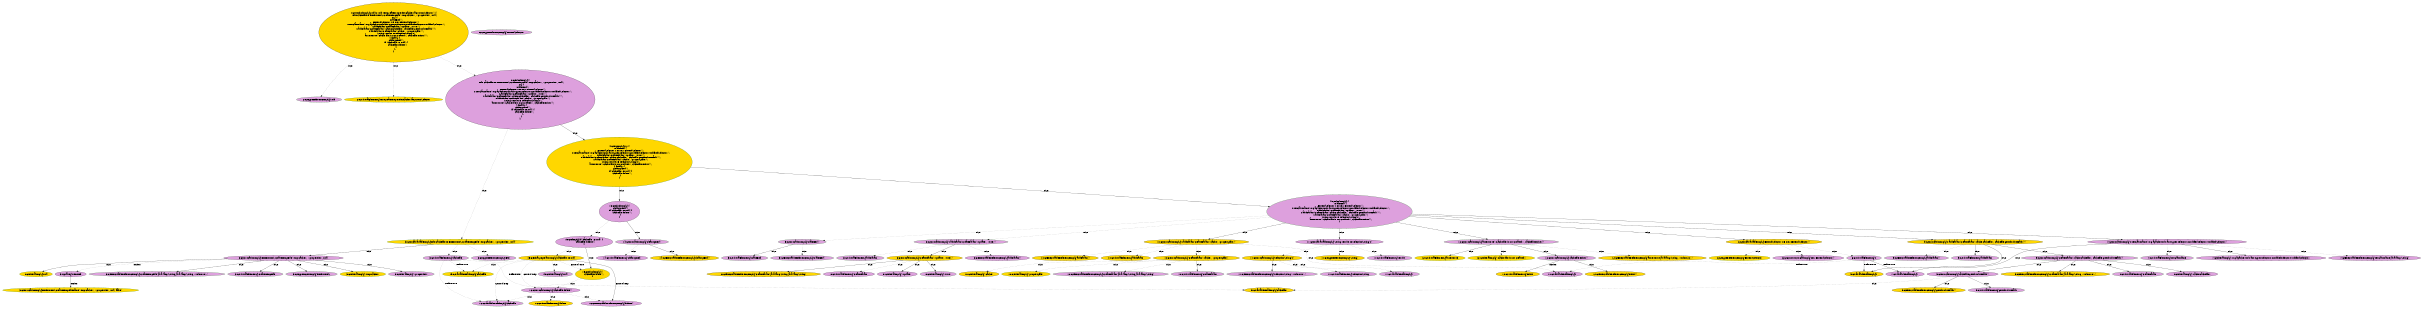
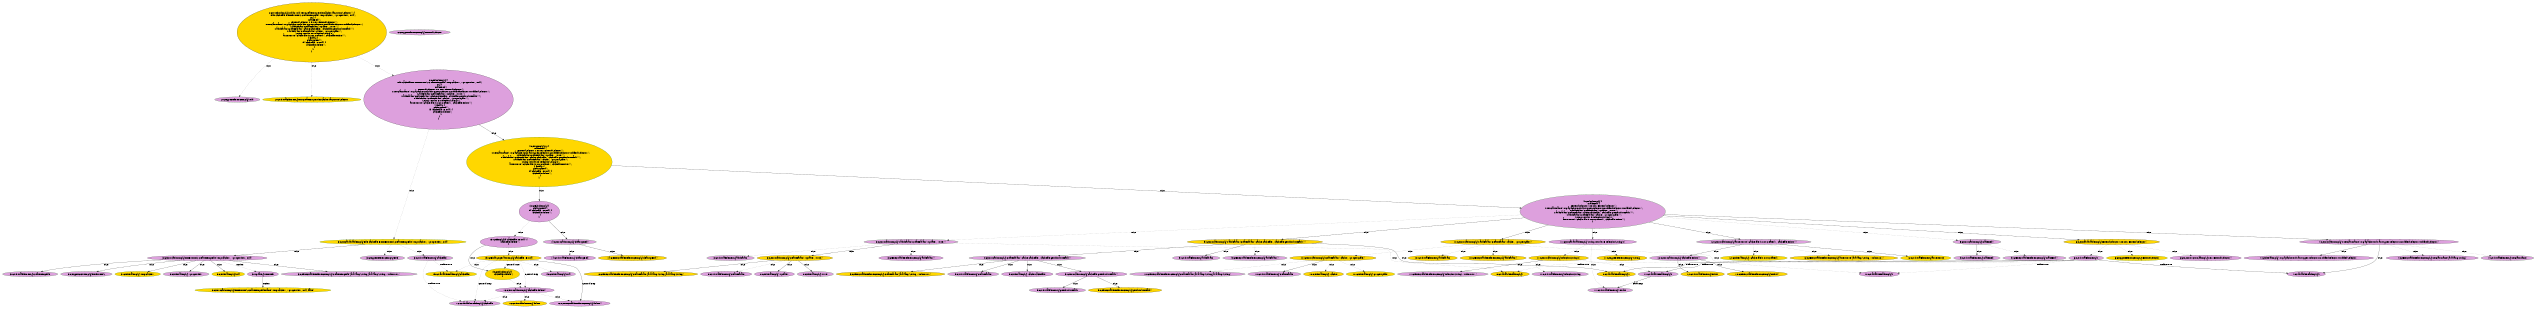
none -> (1870, 261)
(1553, 265) -> (1681, 265)
none -> (1510, 274)
none -> (1635, 282)
(1269, 290) -> none
